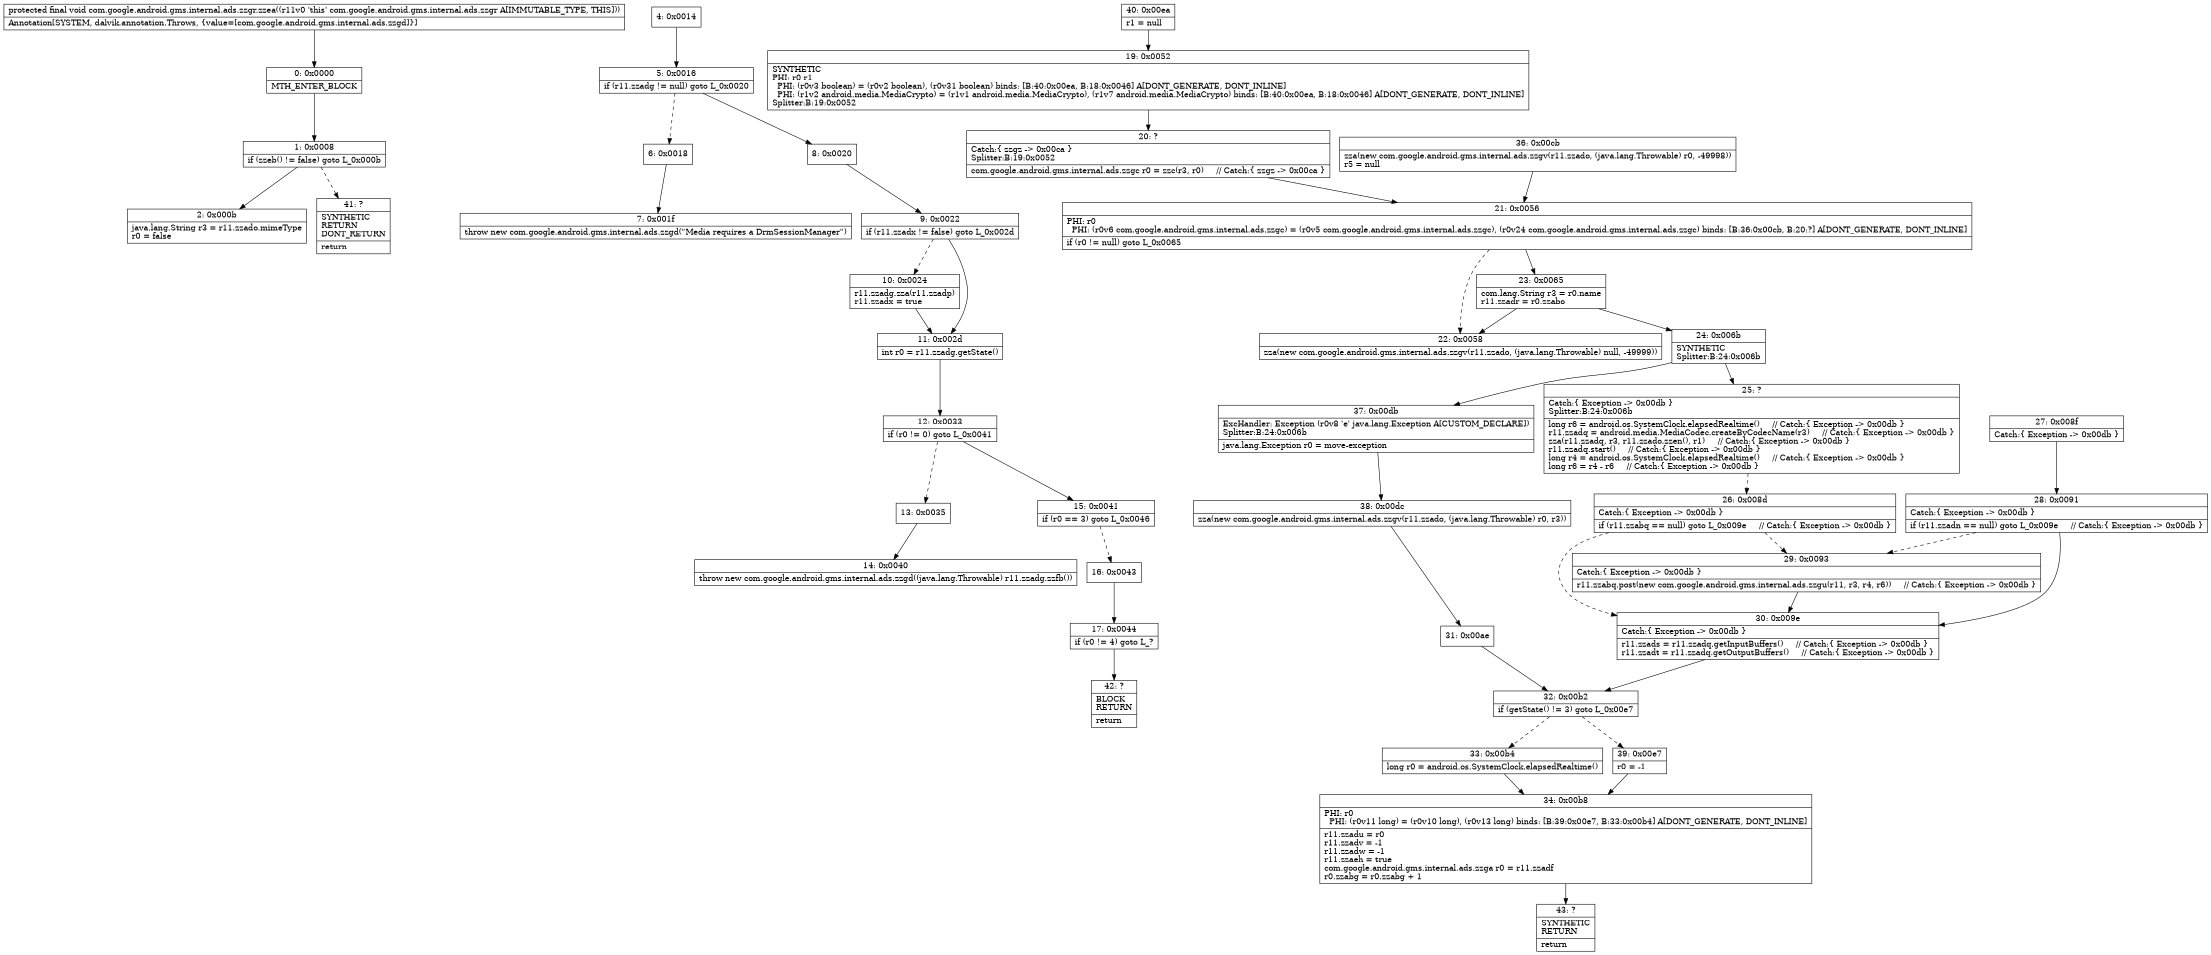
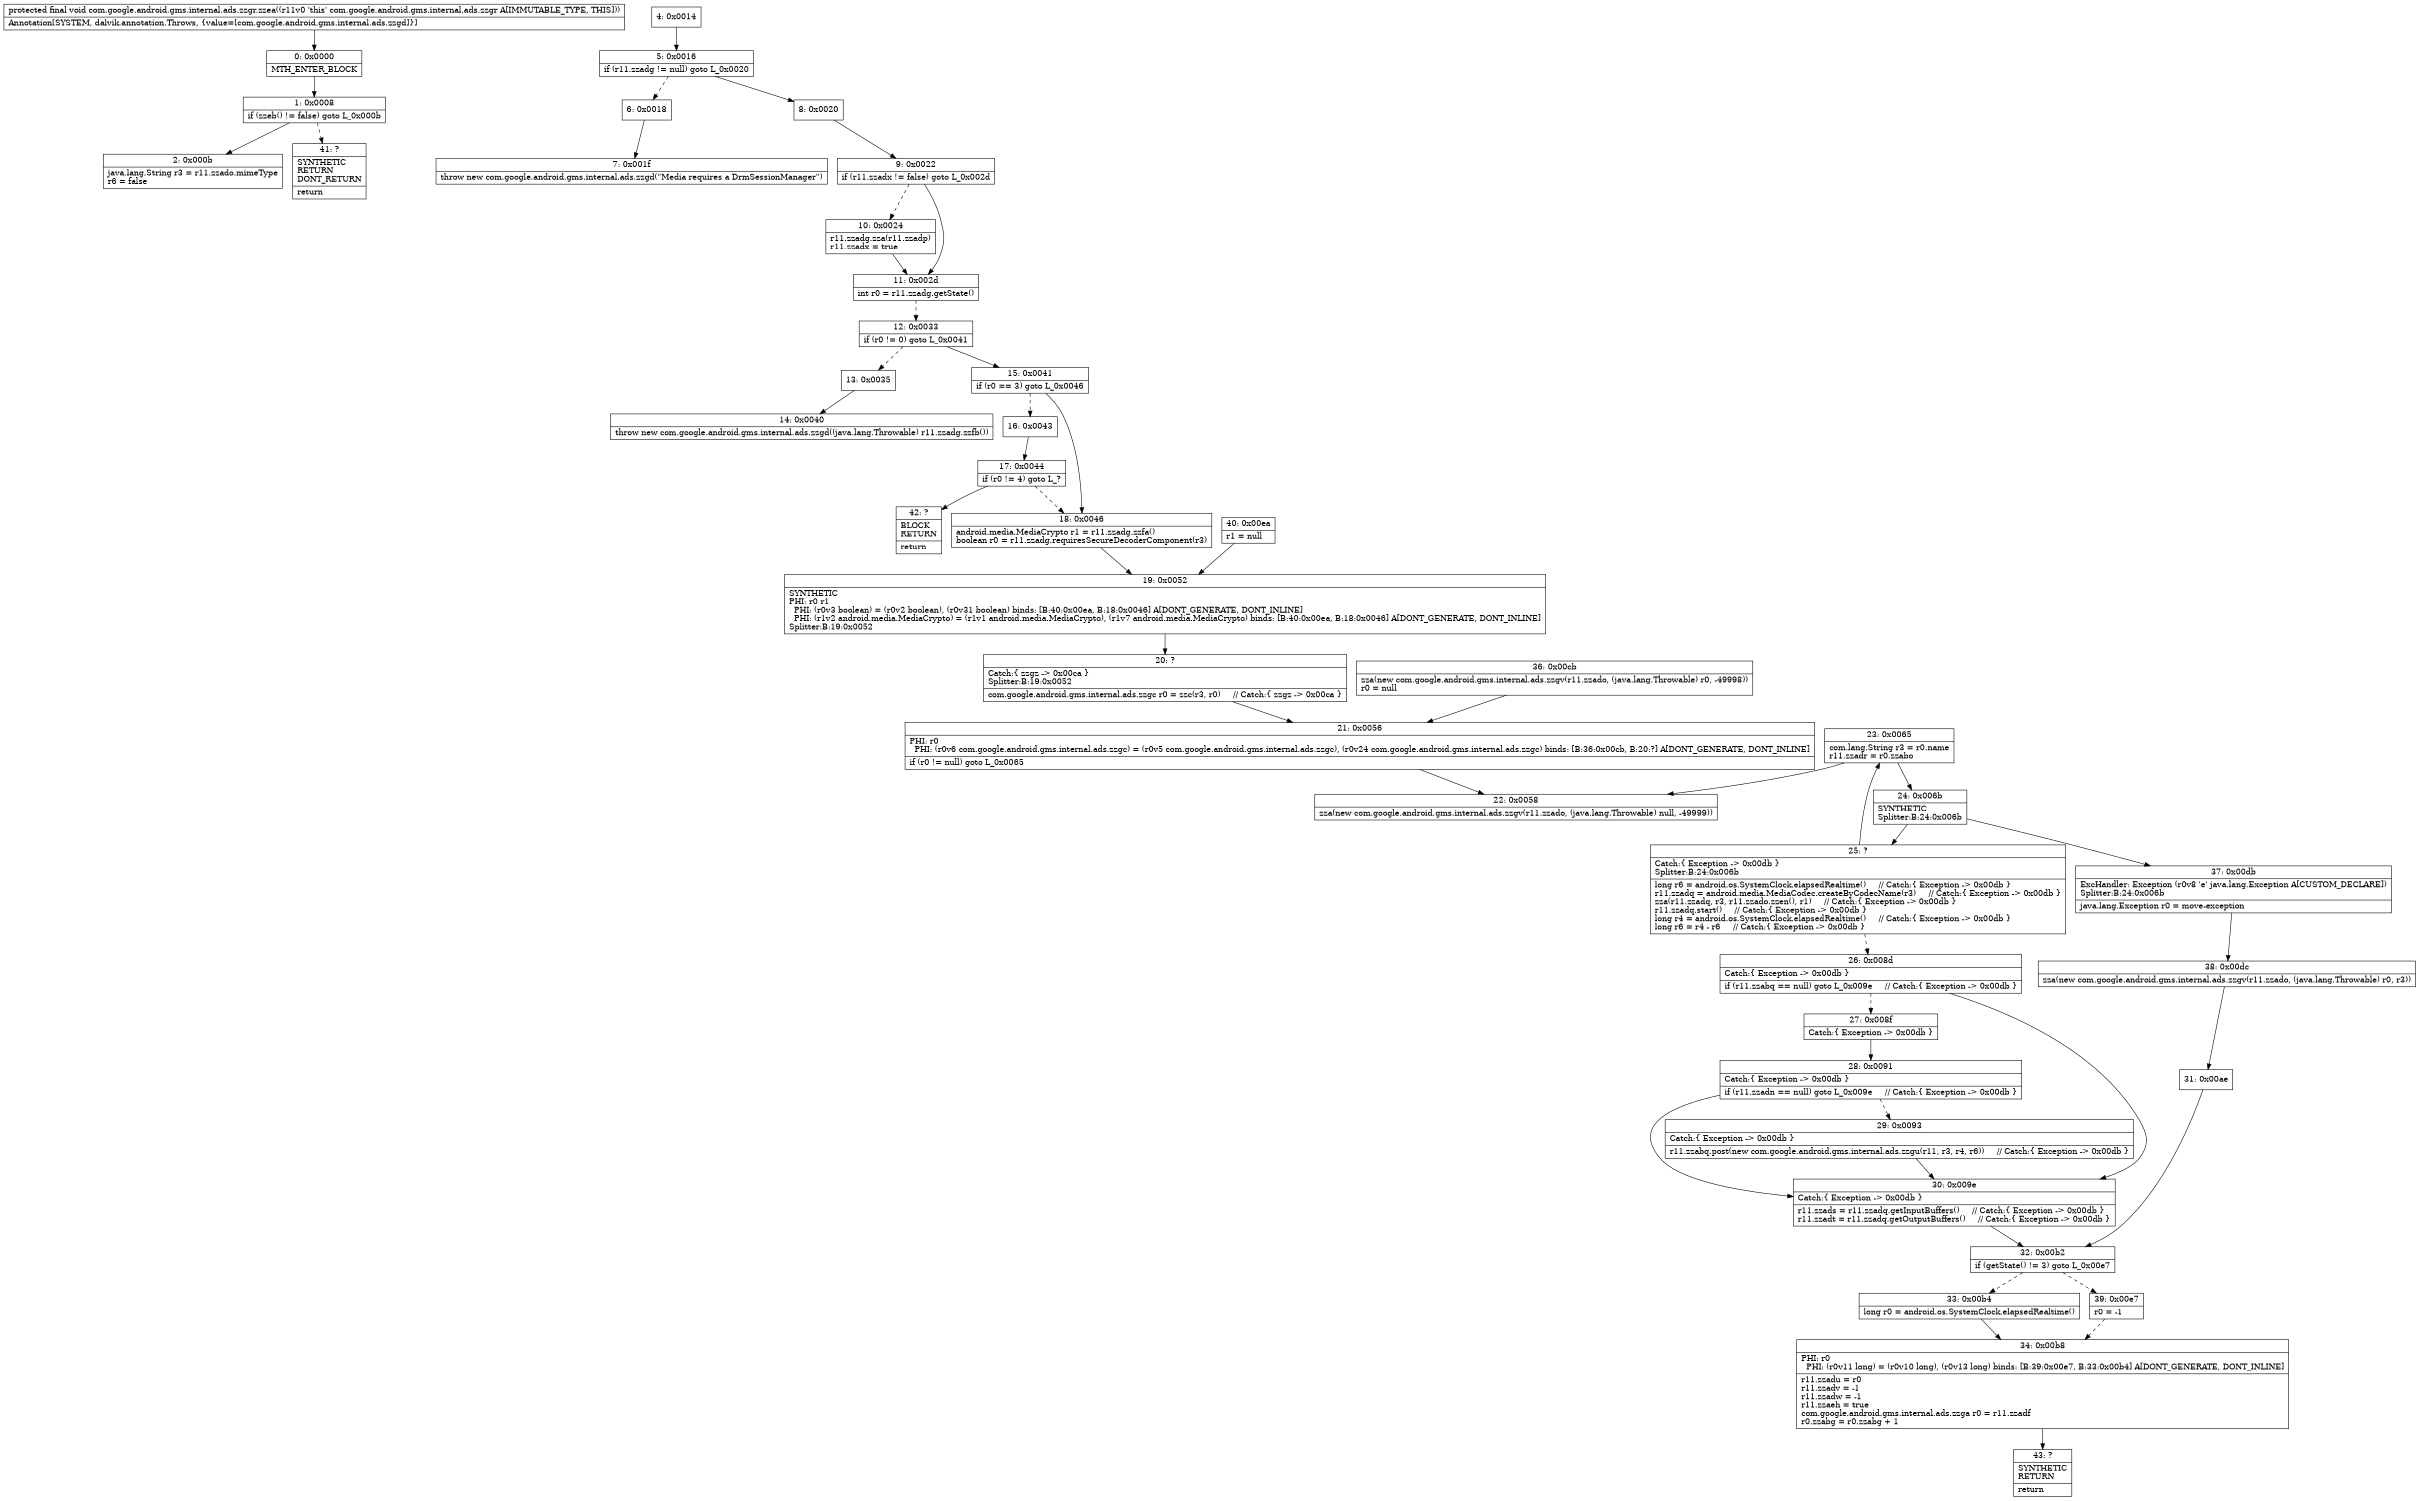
(1362, 165) -> (1379, 688)
(152, 236) -> (128, 182)
(1529, 259) -> (1865, 806)
(1467, 286) -> (1449, 781)
(940, 385) -> (916, 308)
none -> (1082, 530)
(1774, 541) -> (1871, 1001)
(1559, 574) -> (2089, 1064)
(1620, 782) -> (2097, 1327)
